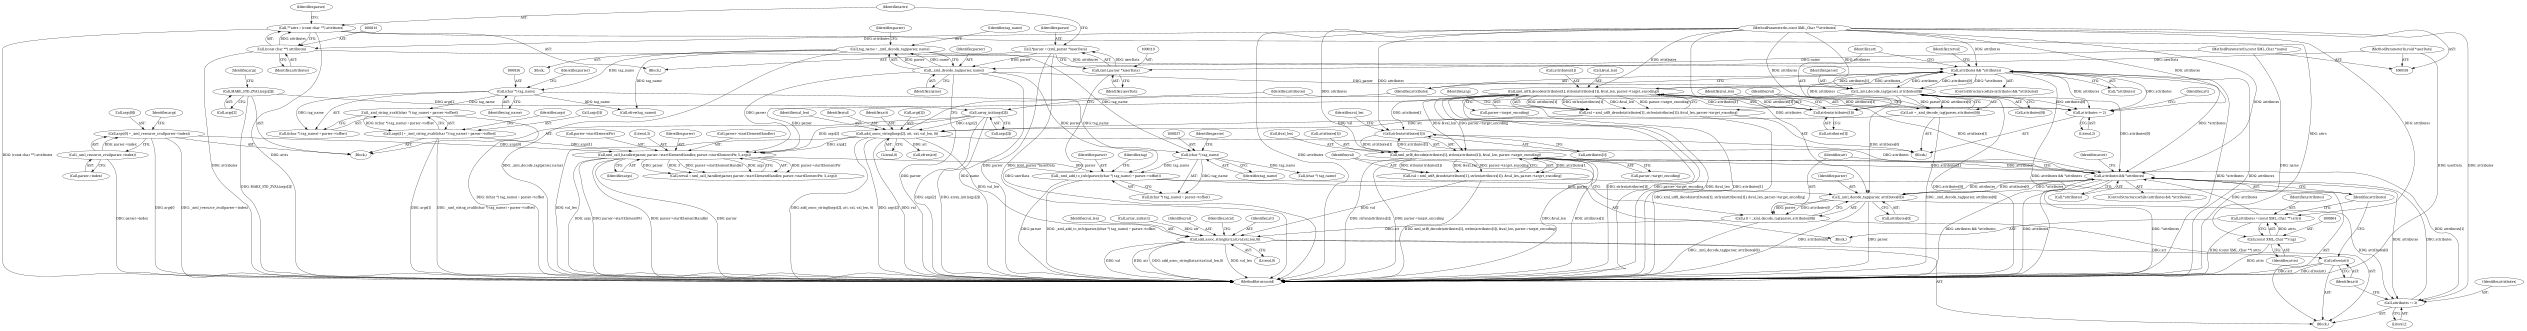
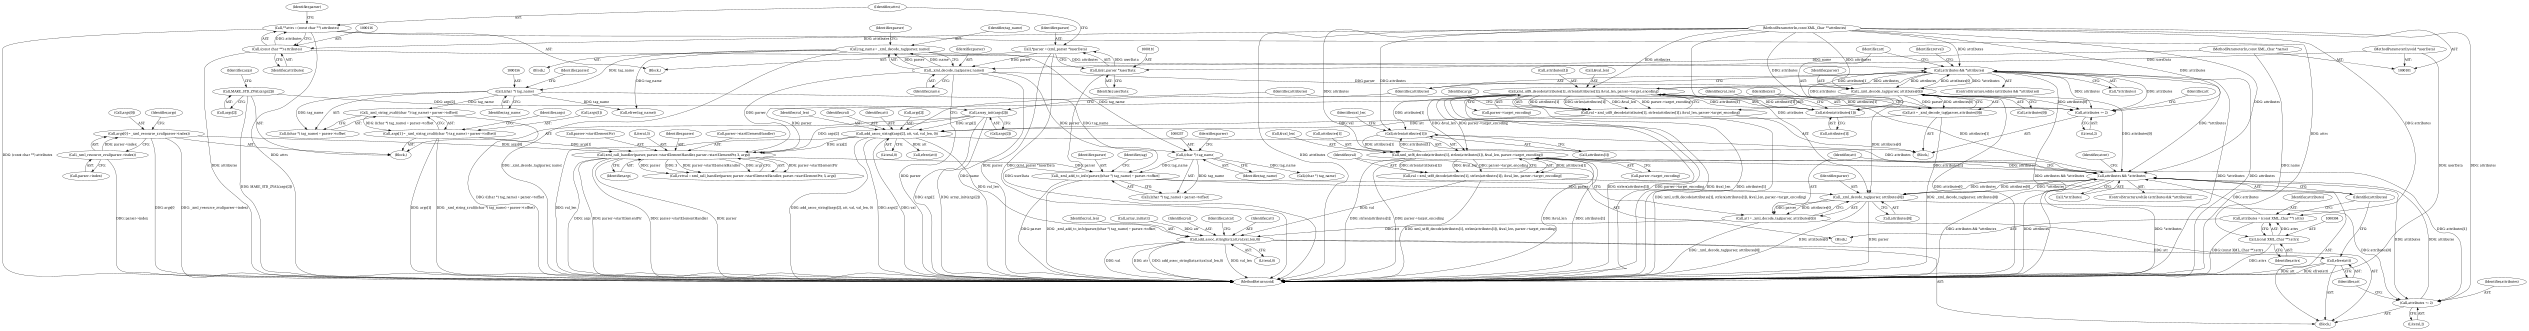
(1116, 70) -> (1113, 70)
(2272, 240) -> (2274, 240)
